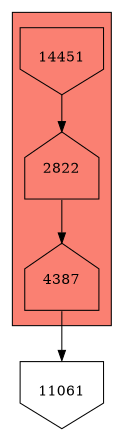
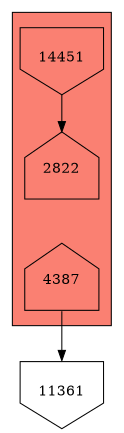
(62, 216) -> none
(62, 392) -> (62, 392)
